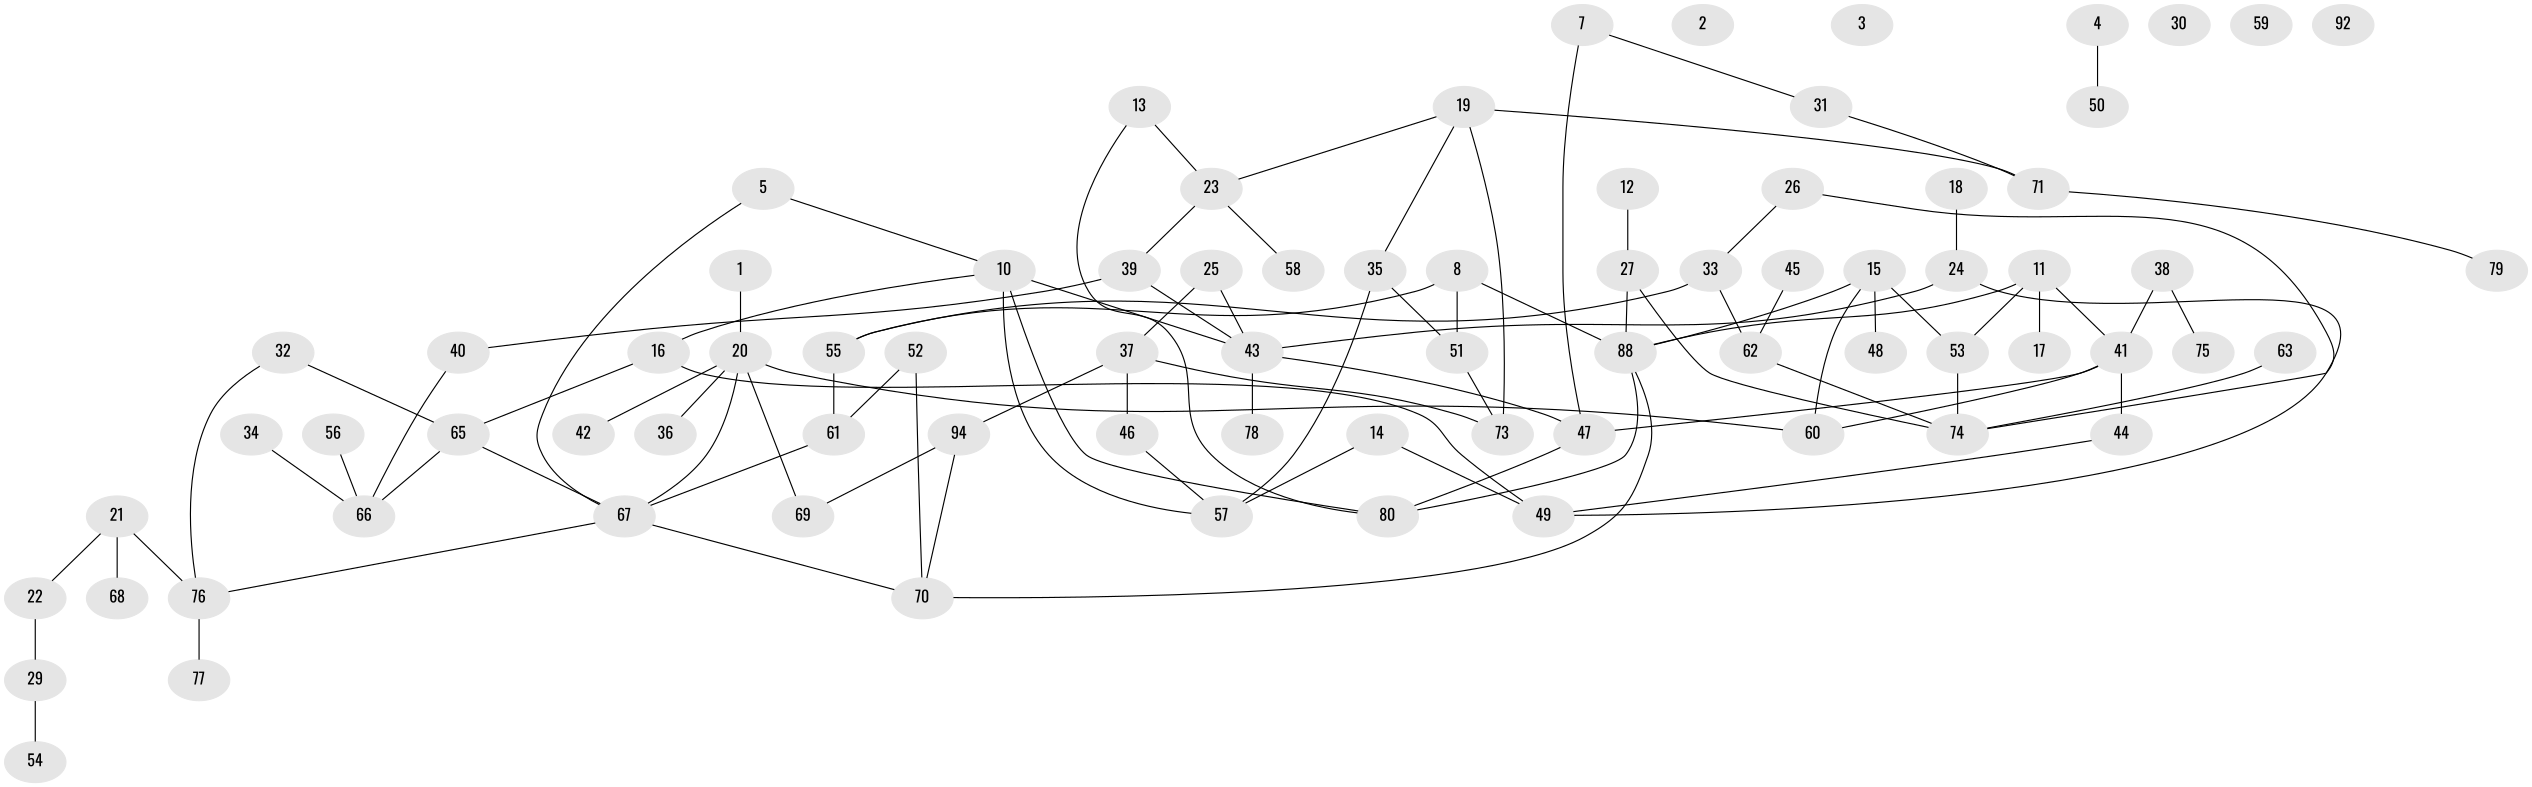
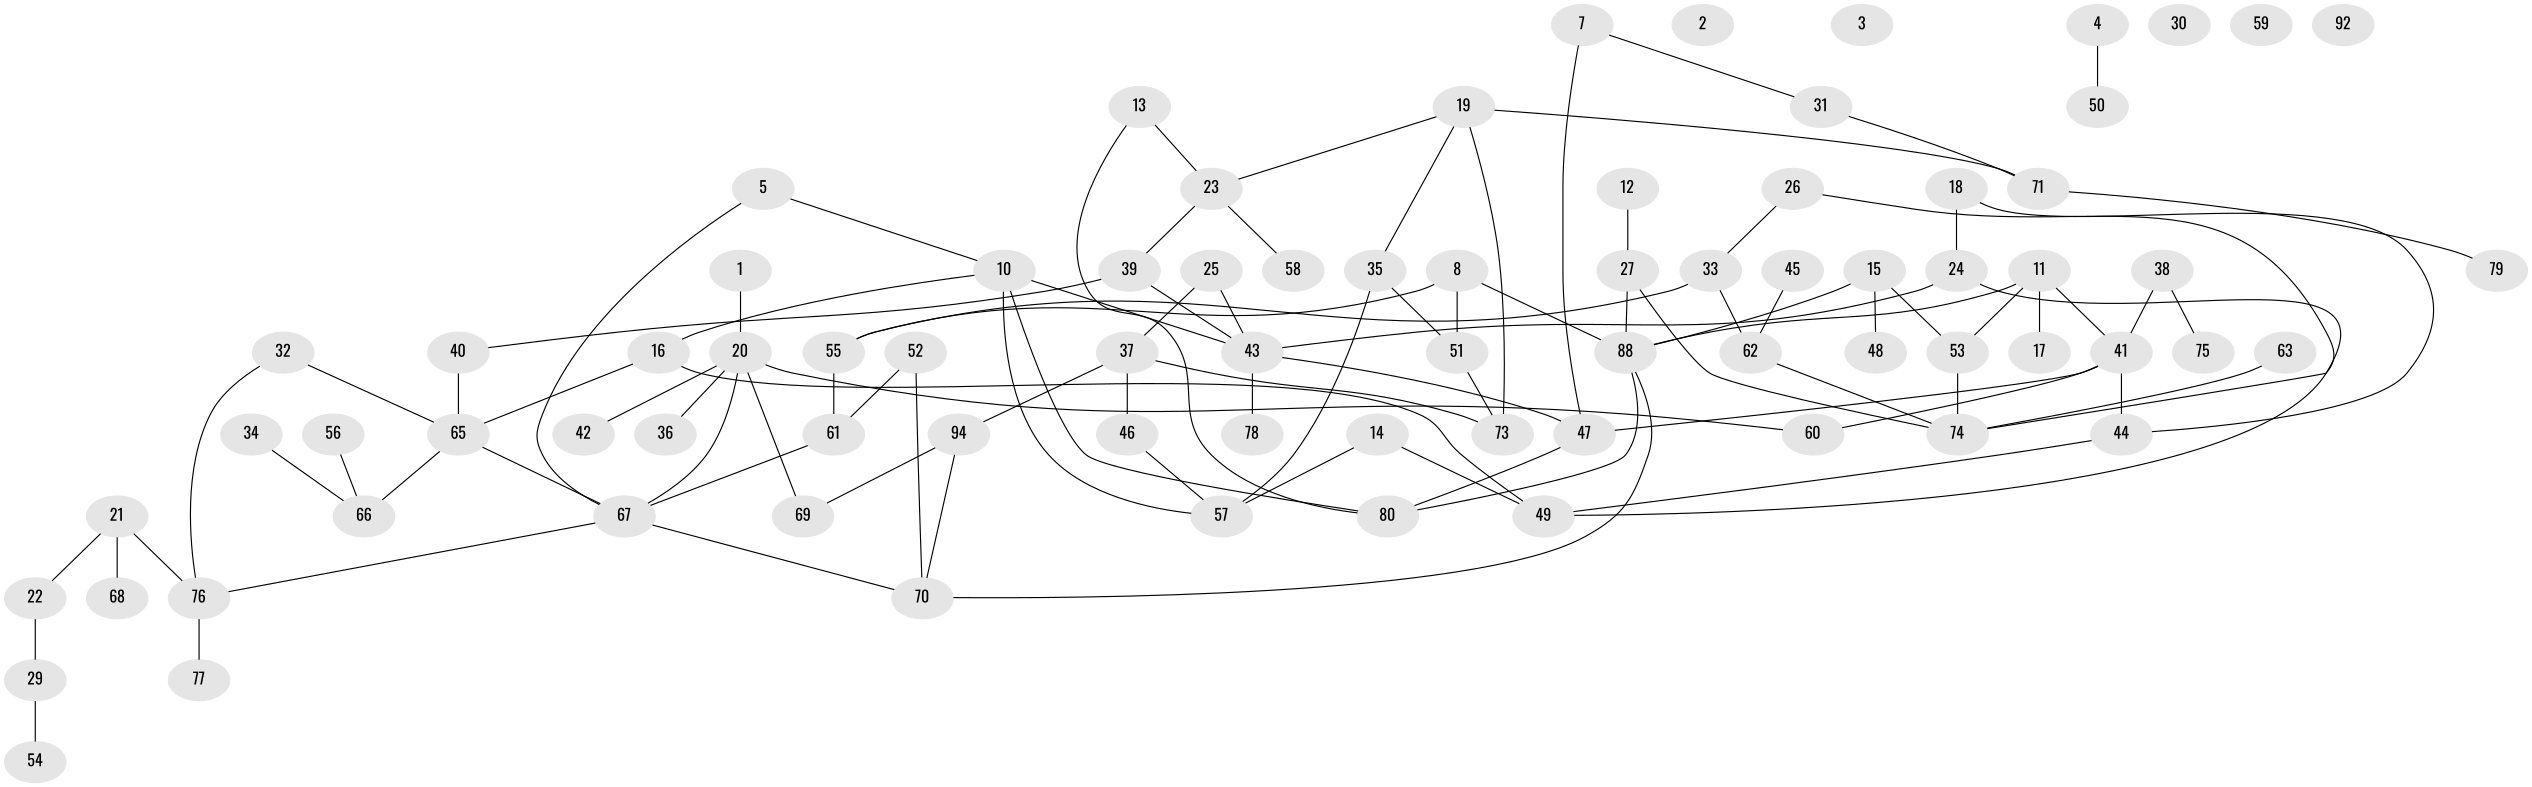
none -> (2409, 253)
(1829, 348) -> none
(407, 432) -> (458, 394)
